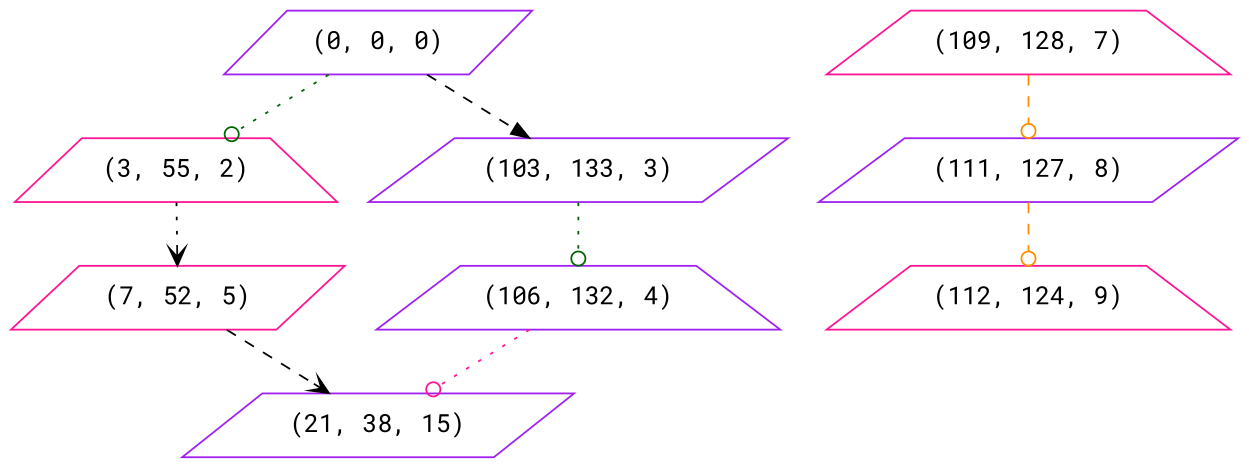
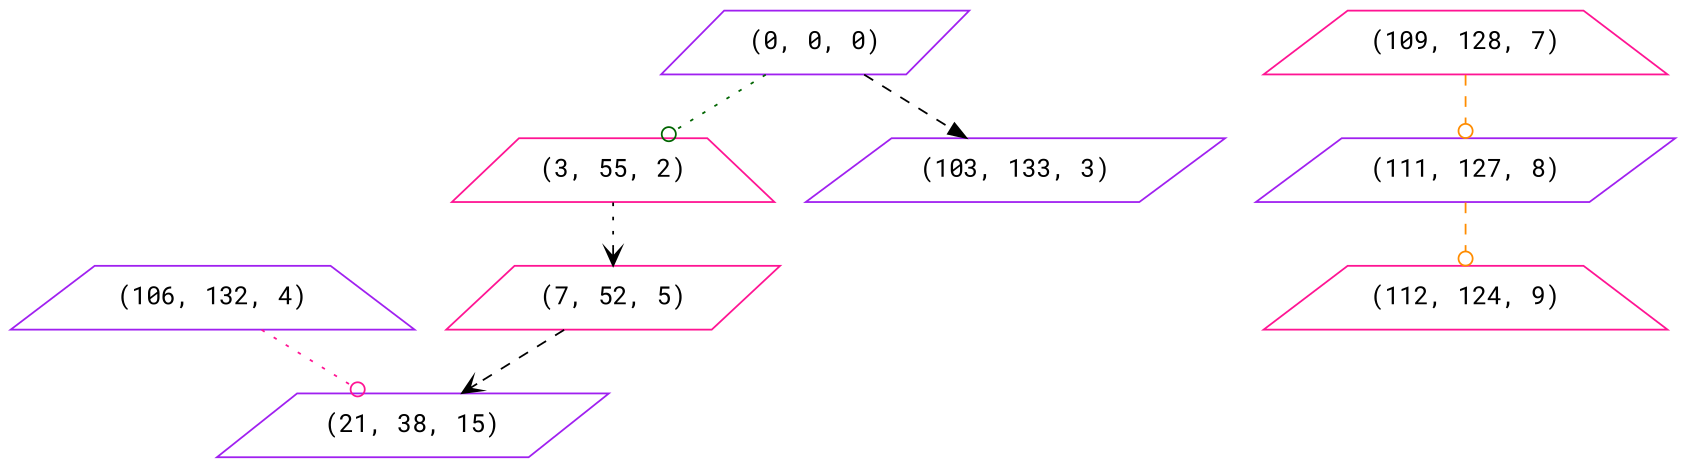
(578, 227) -> none
